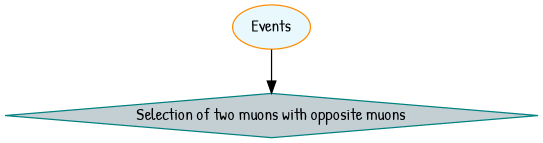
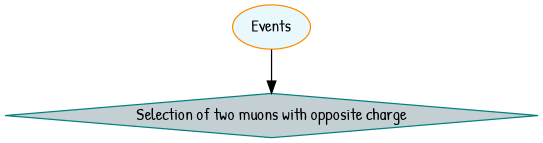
(272, 116) -> (272, 116)
